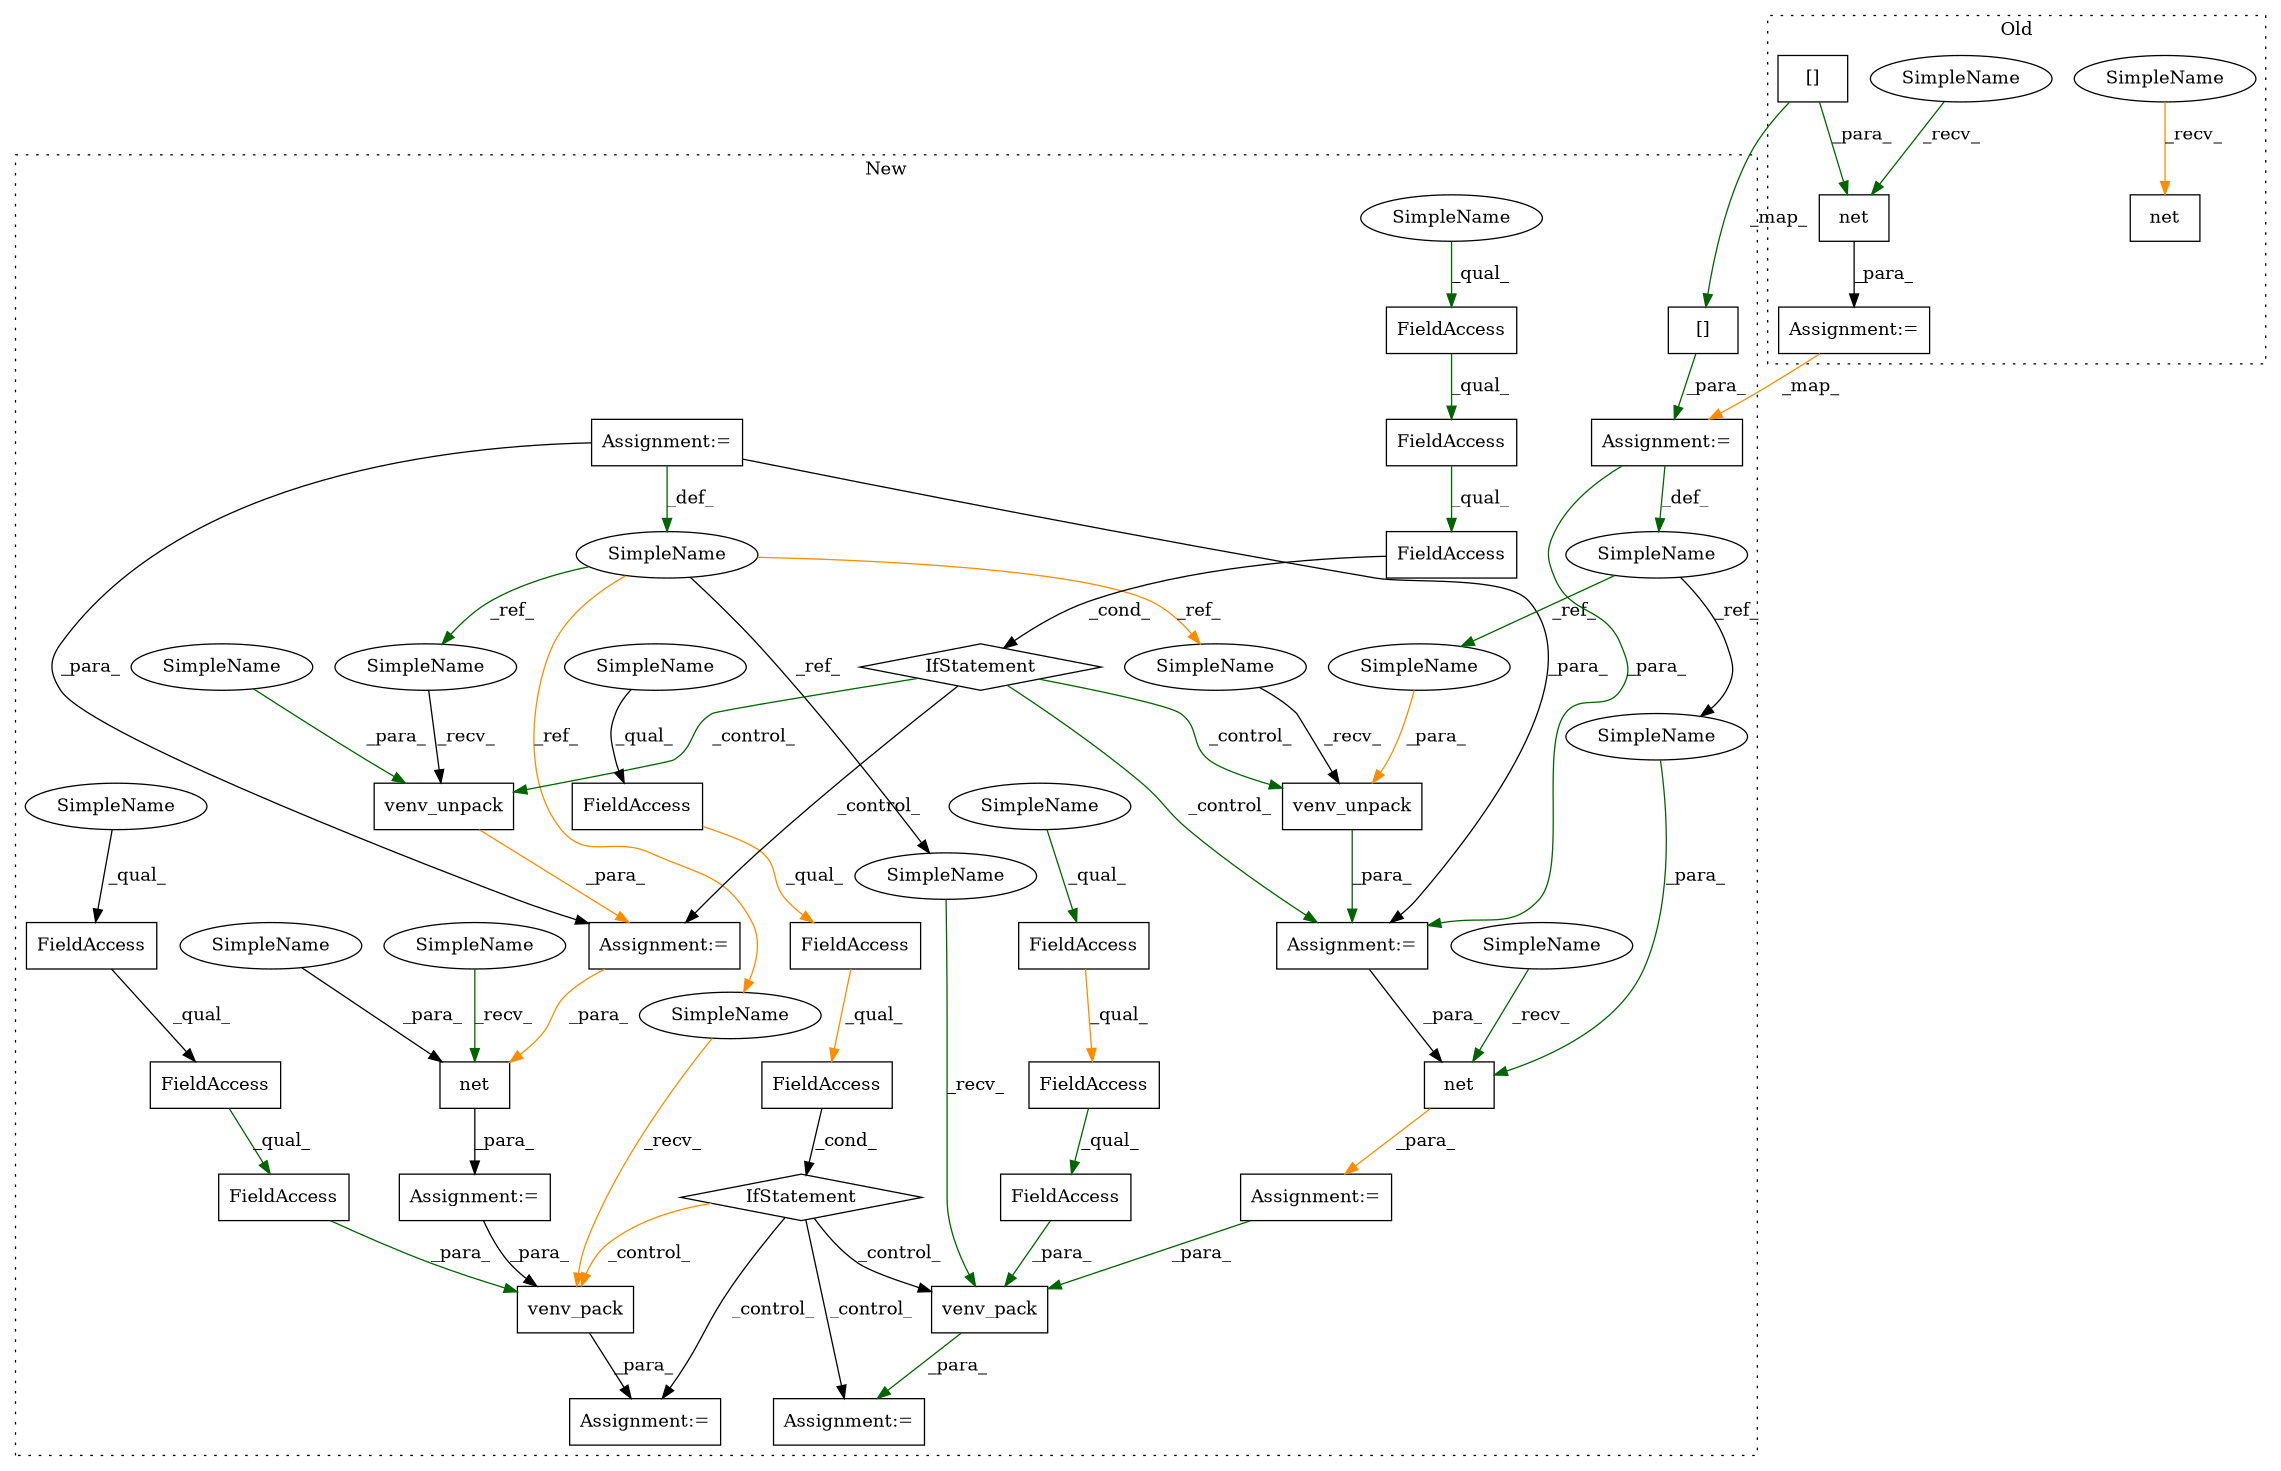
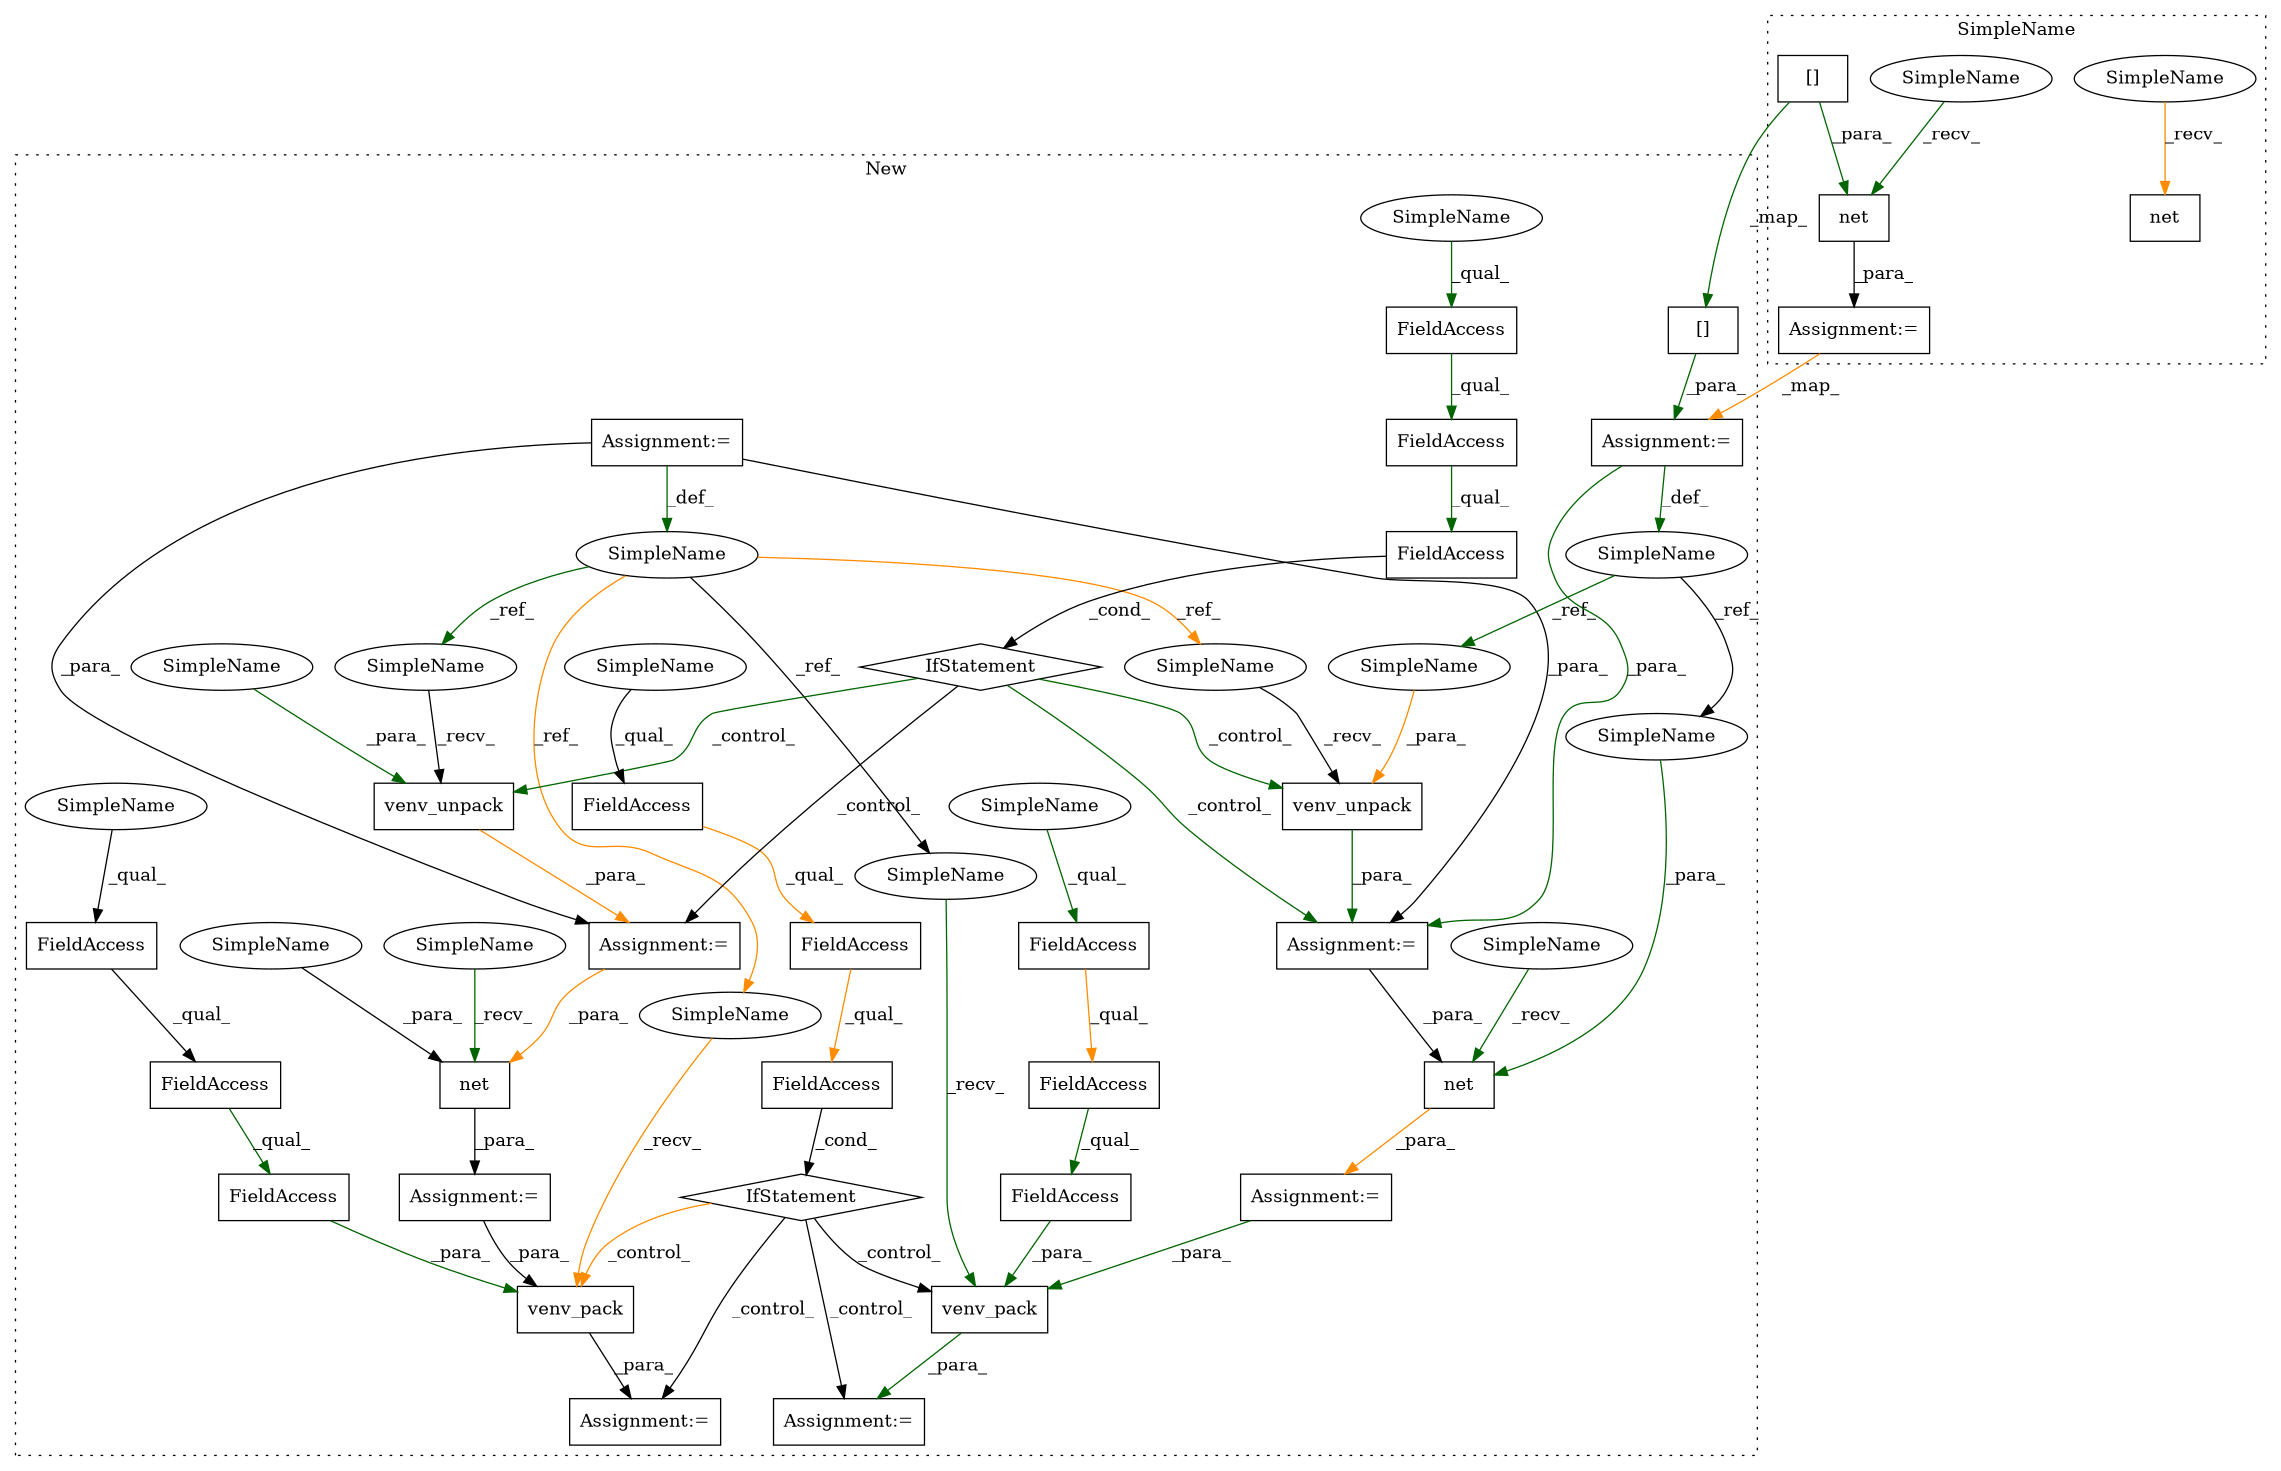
(2017, 30) -> (2017, 30)
